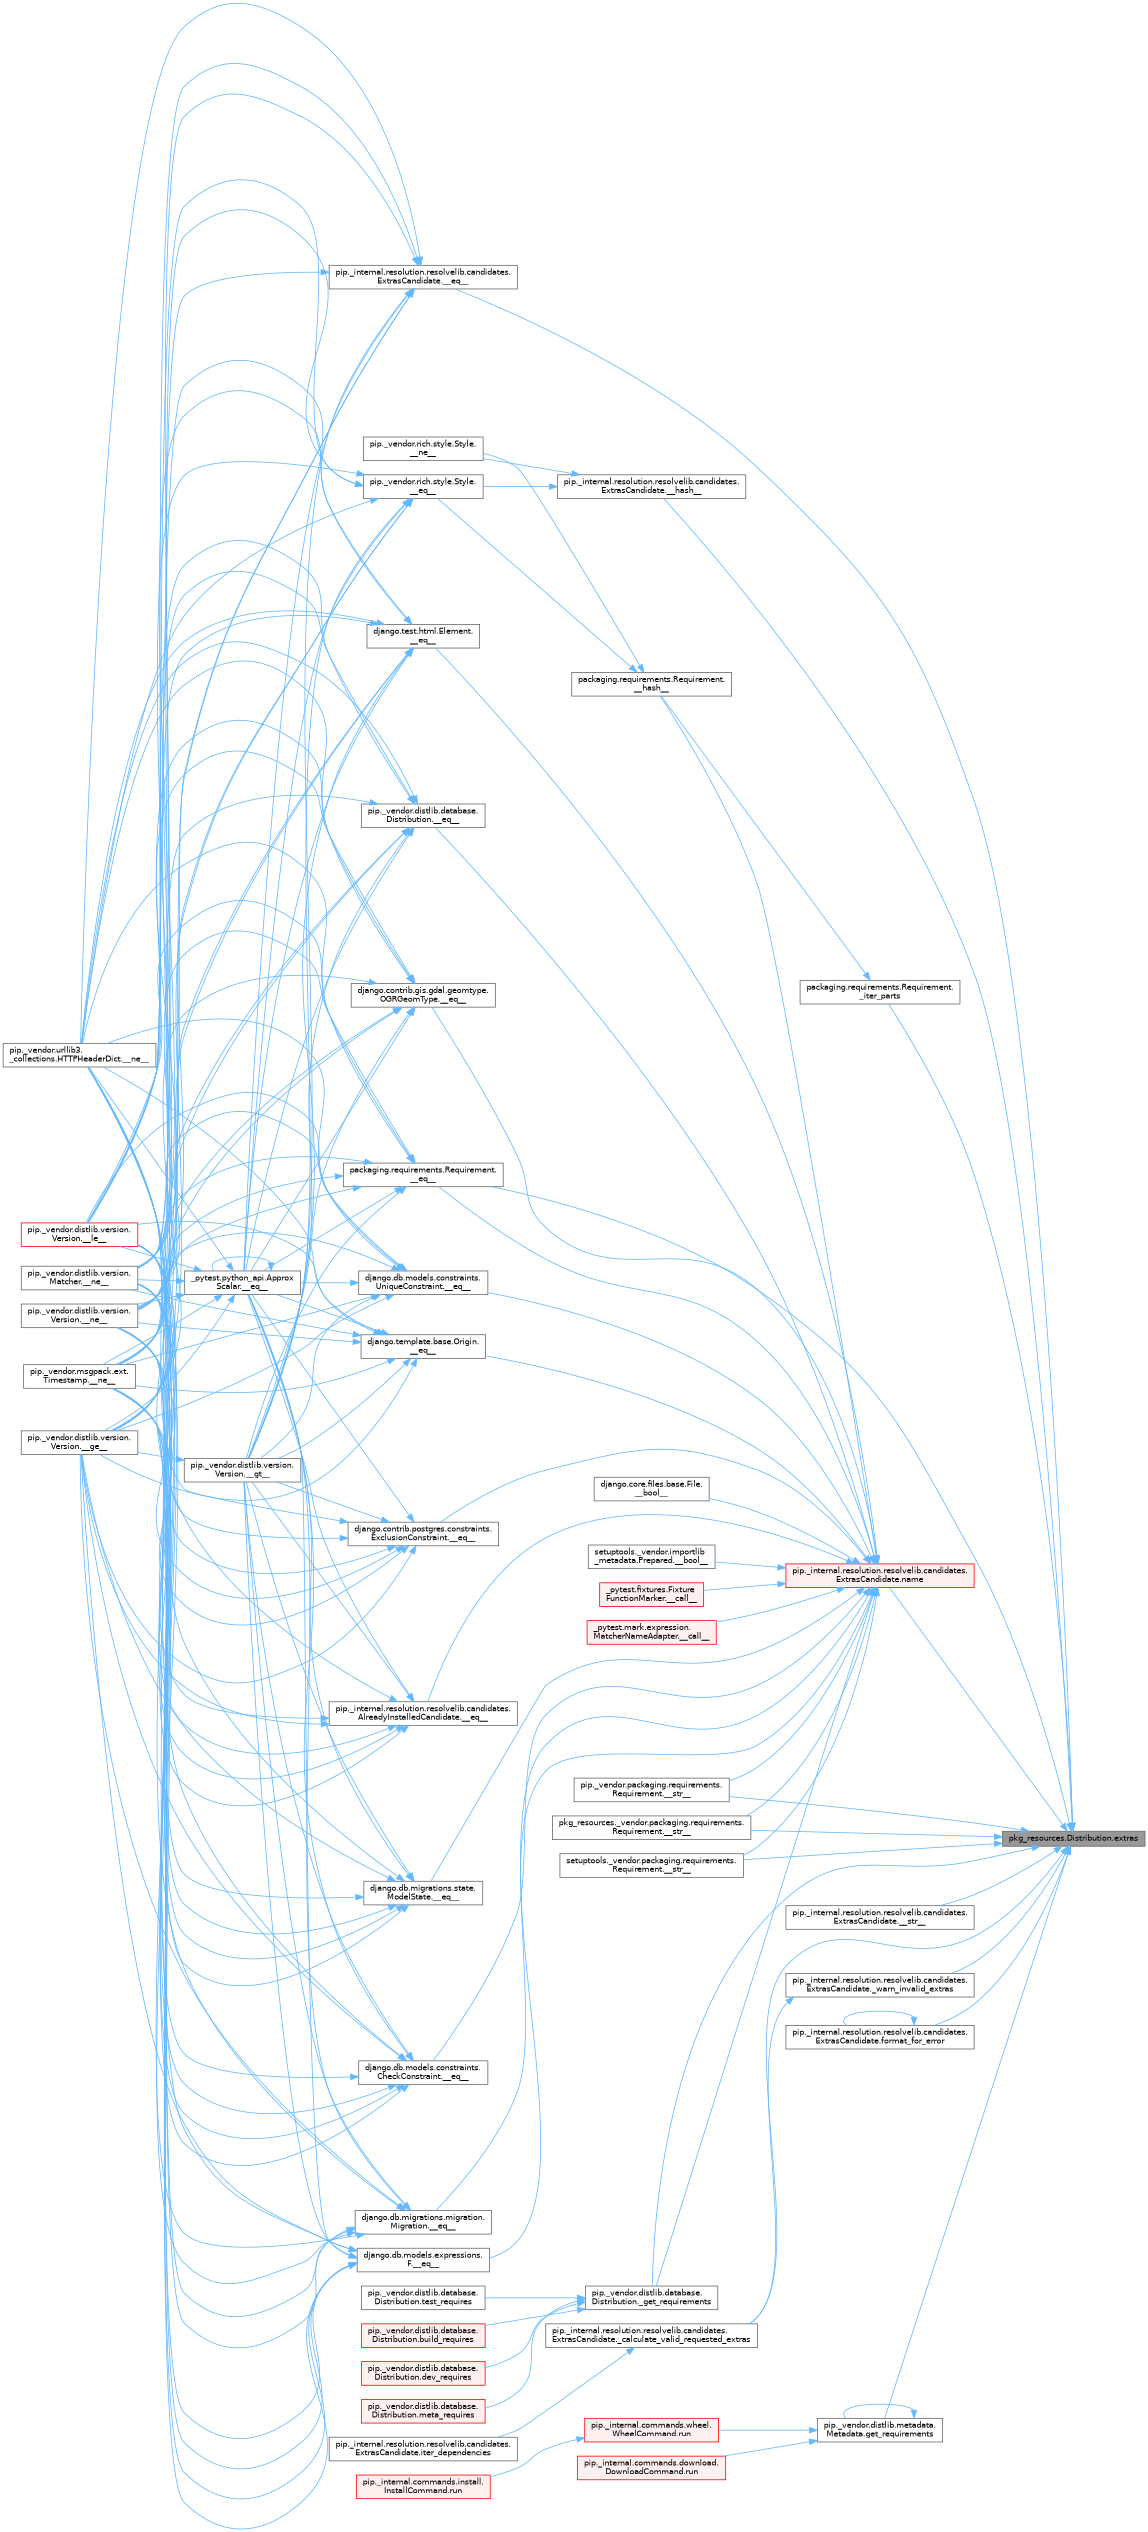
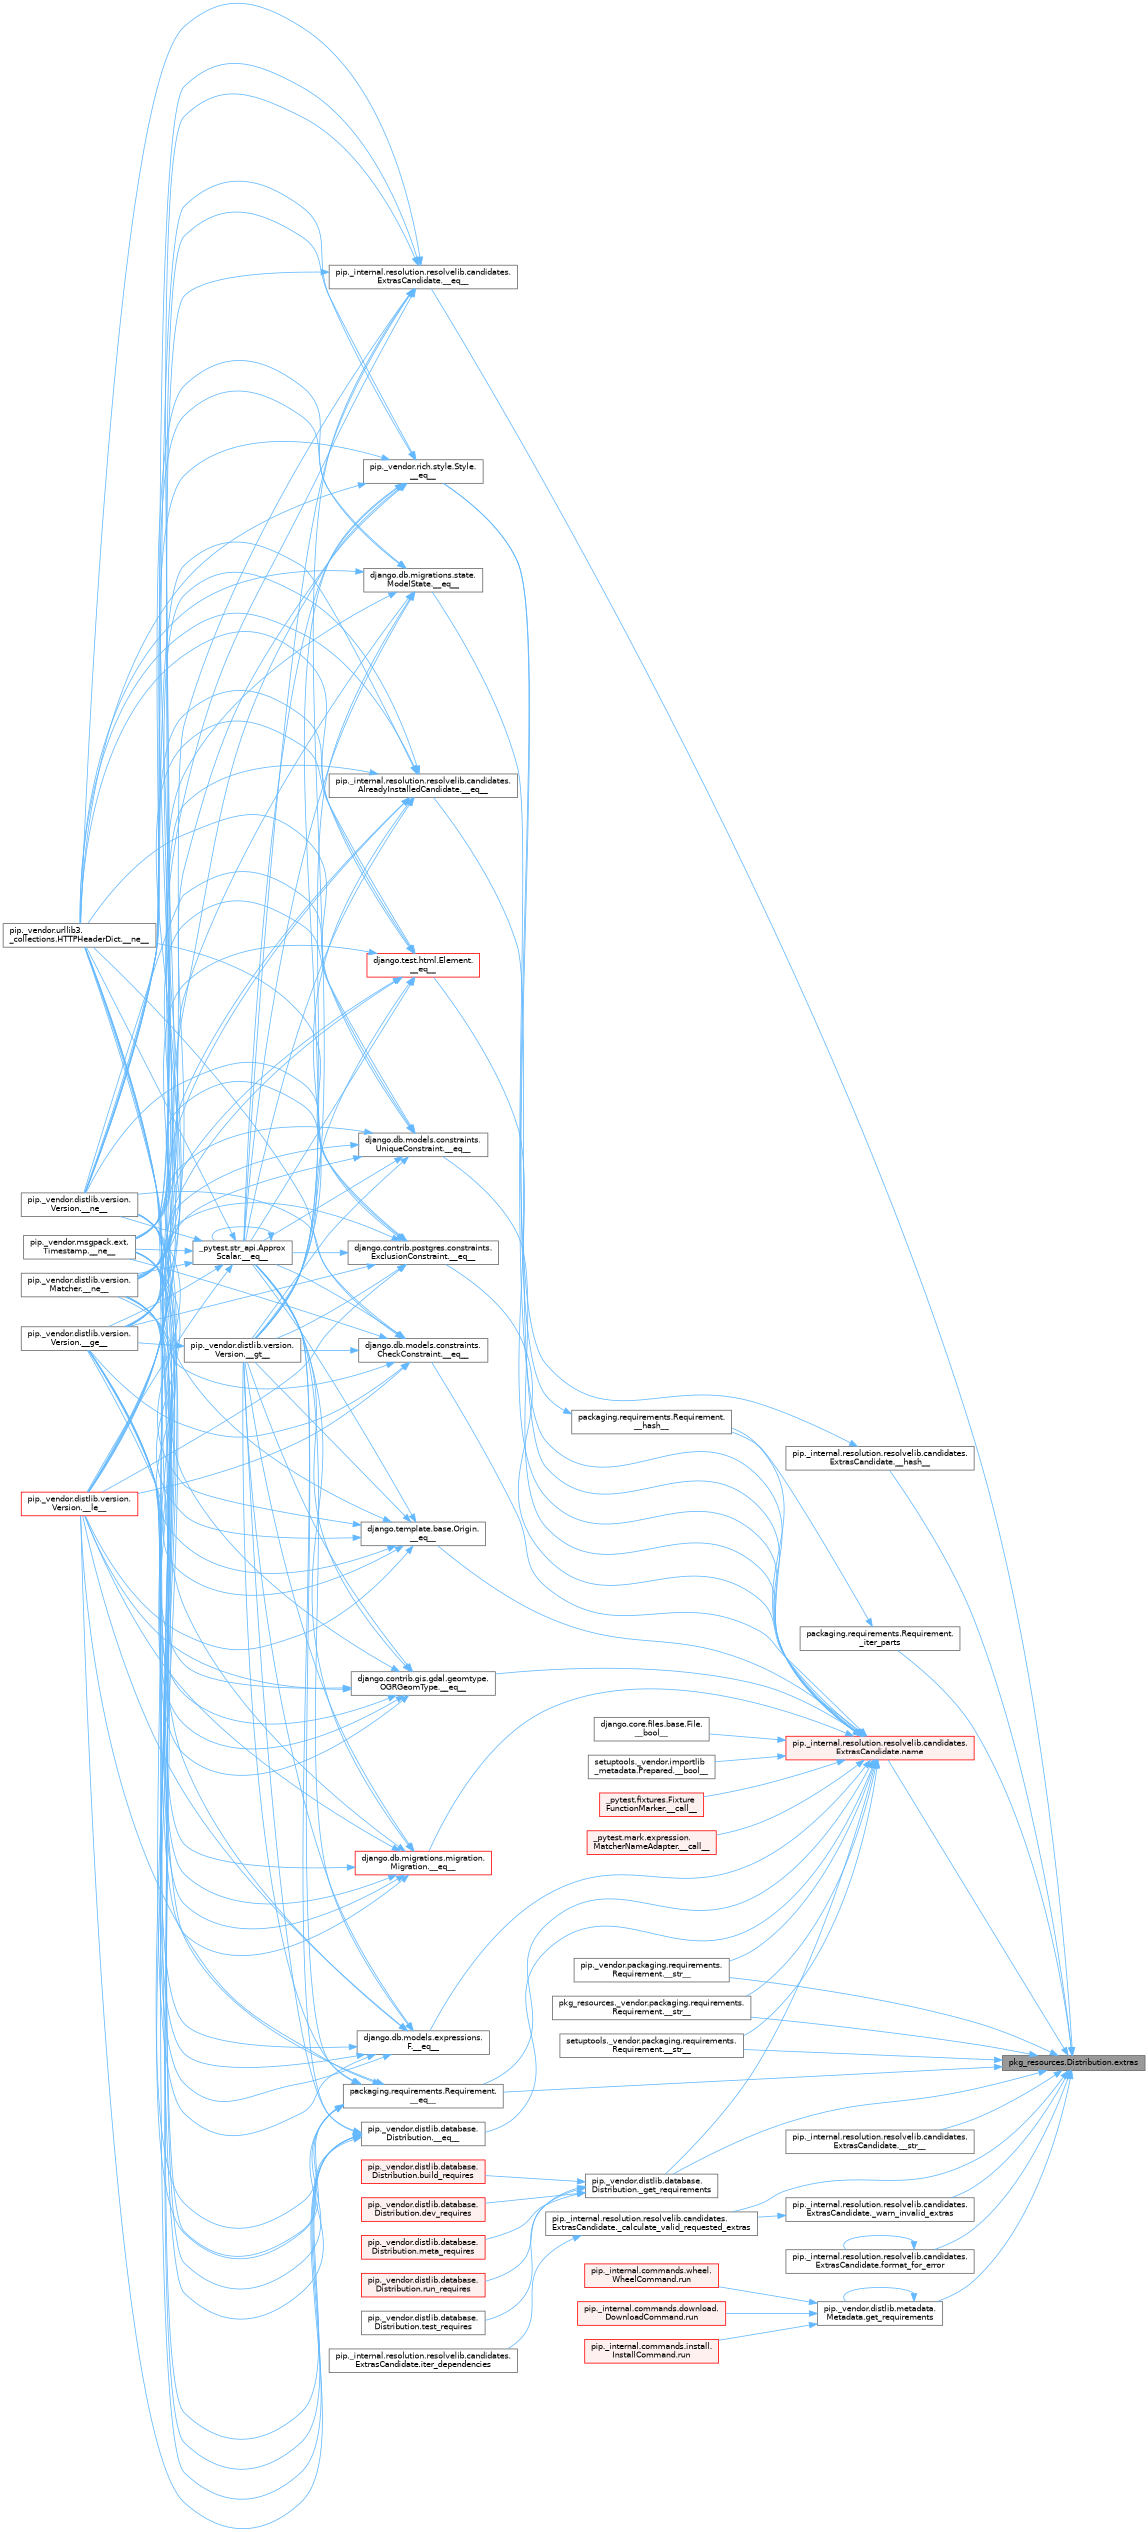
(423, 449) -> none
(423, 636) -> (423, 965)
(150, 717) -> none
(243, 1283) -> (243, 1253)
(175, 1847) -> none
(423, 2222) -> (423, 1863)
none -> (423, 2285)
(533, 2457) -> (764, 2333)
